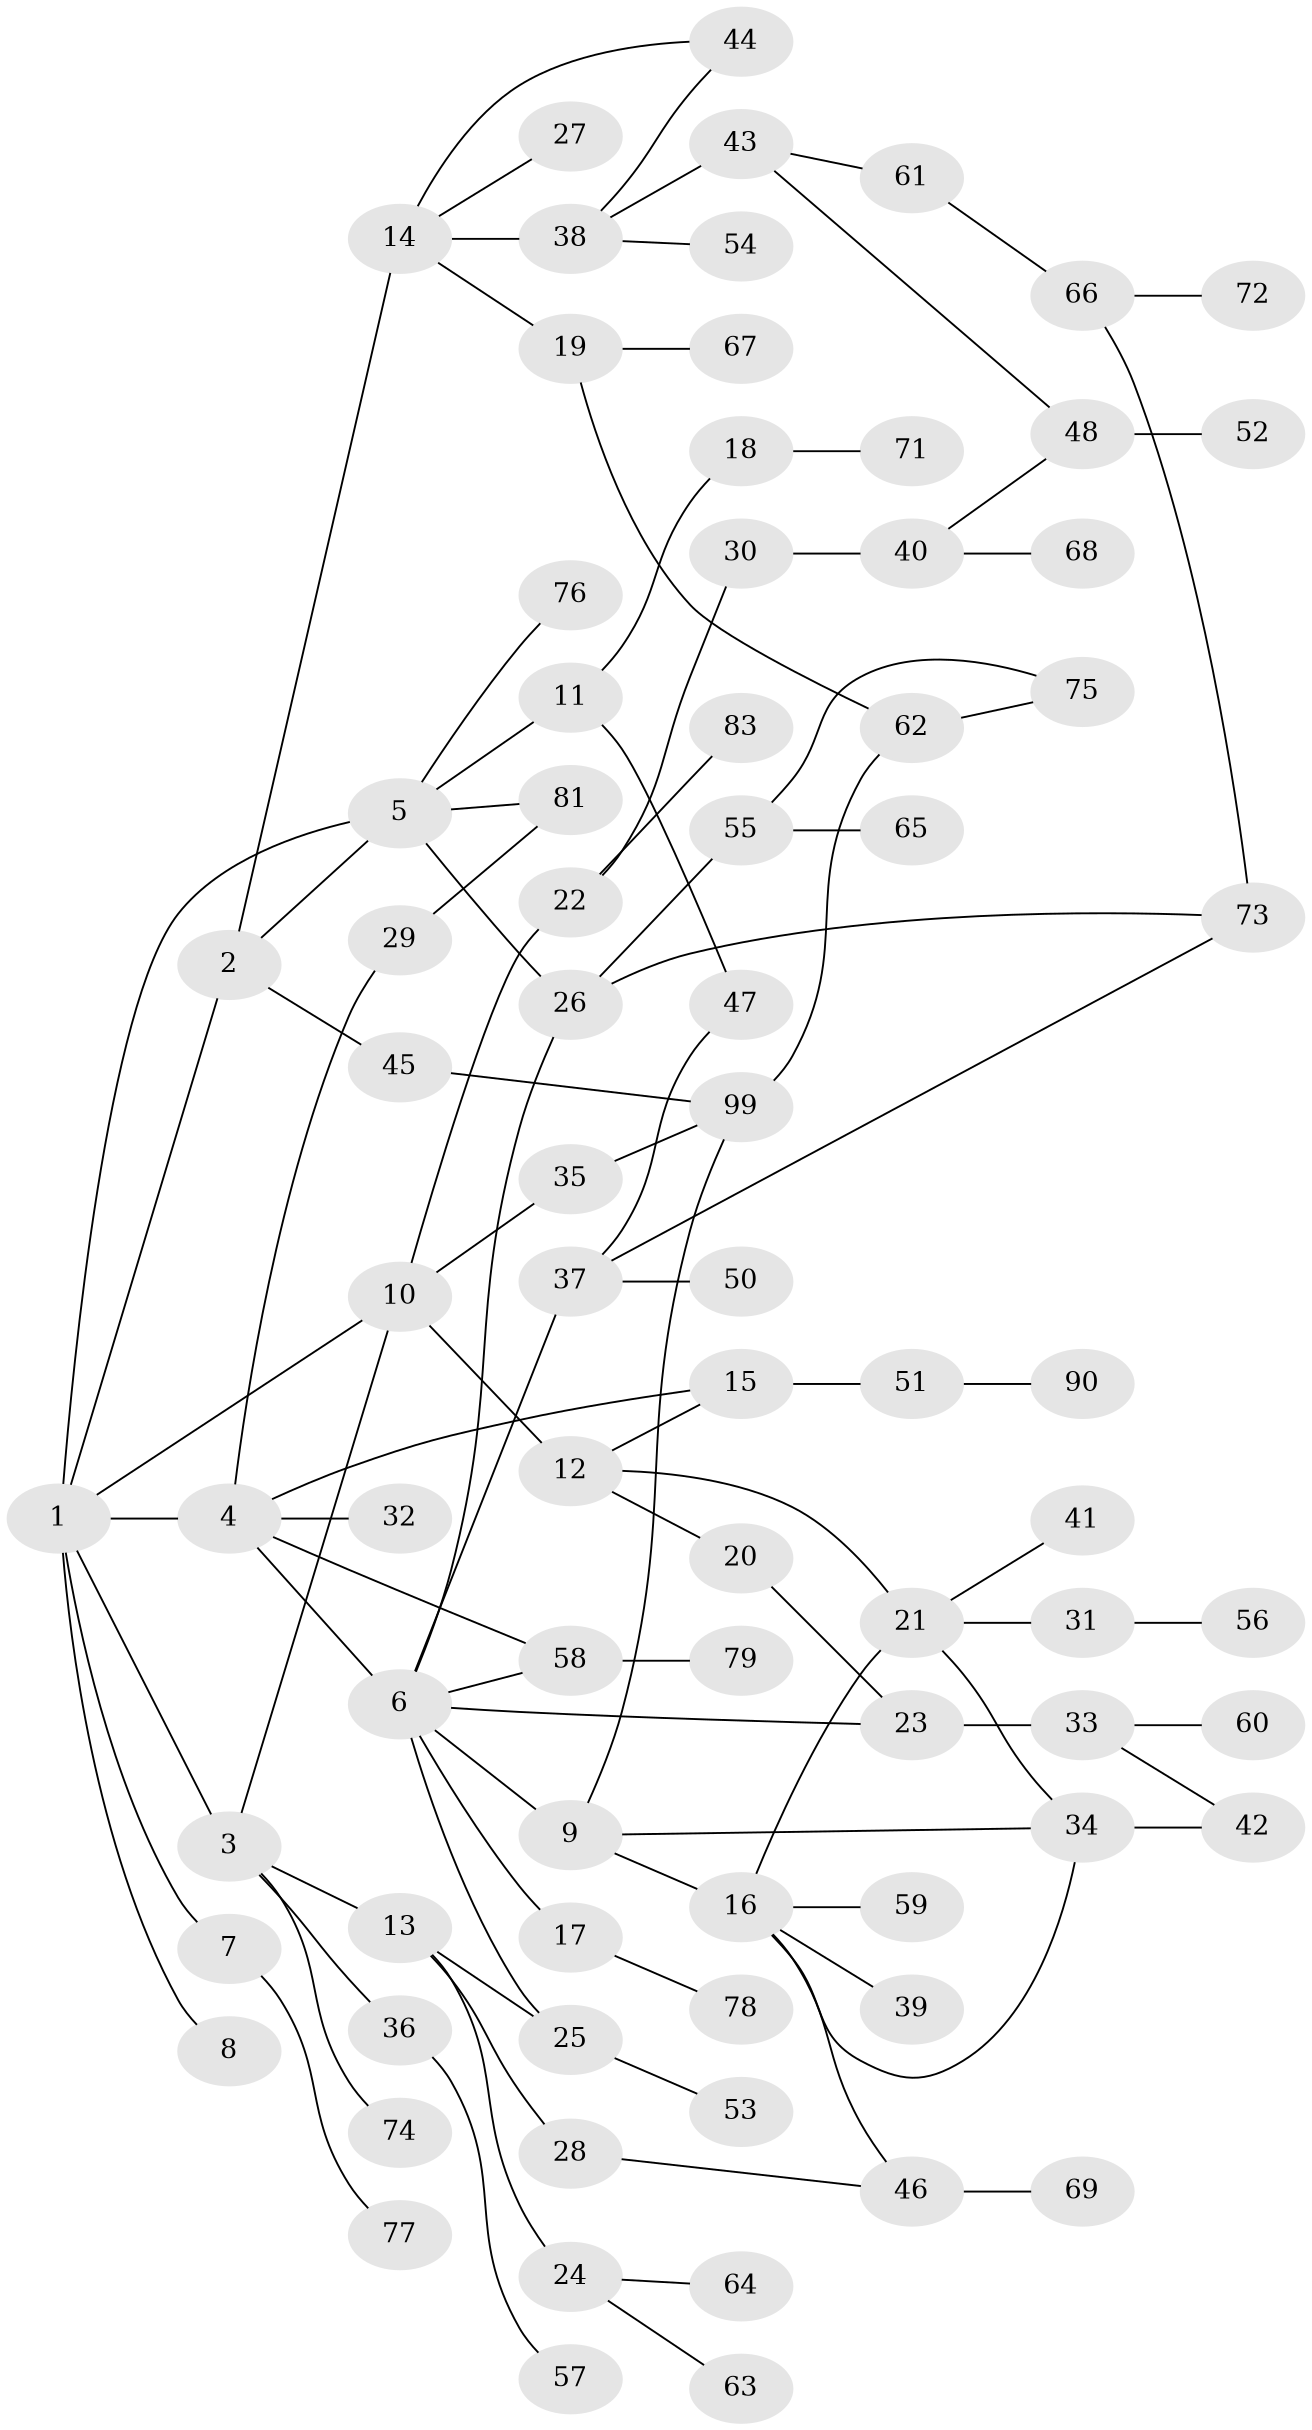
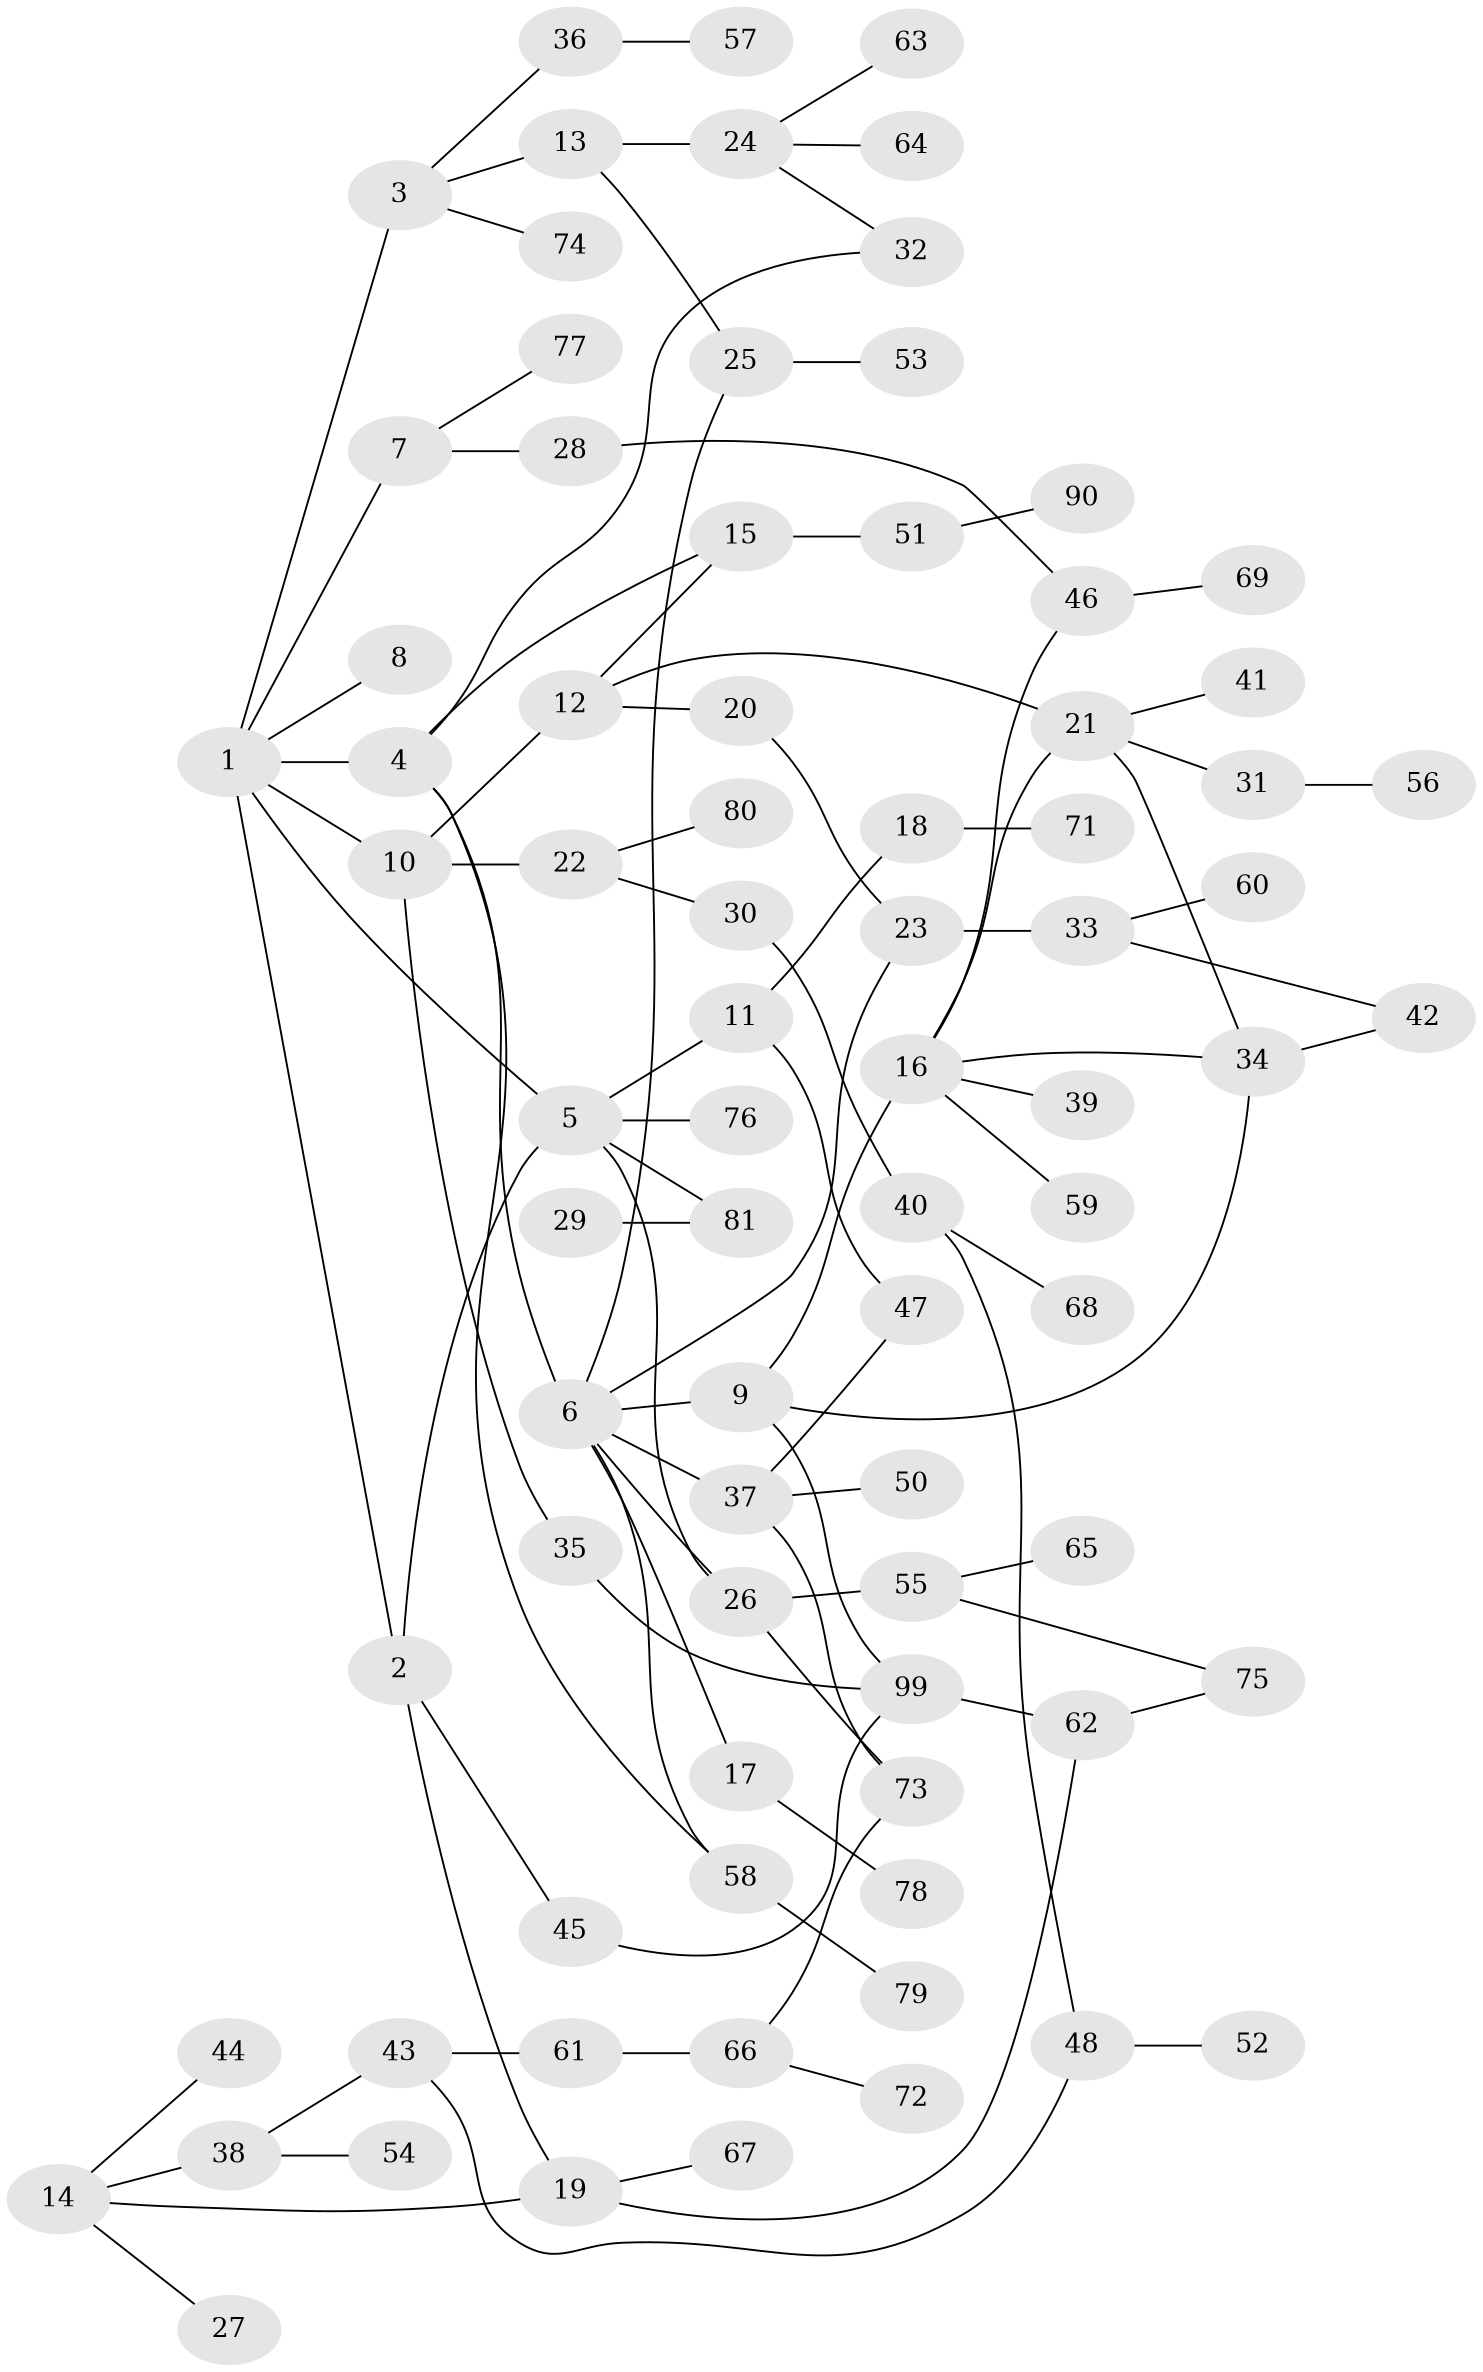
(656, 140) -> none
none -> (827, 198)
(315, 602) -> (463, 1937)
(741, 728) -> (741, 813)
(283, 1221) -> none
(315, 1572) -> none
(491, 2044) -> (486, 451)
